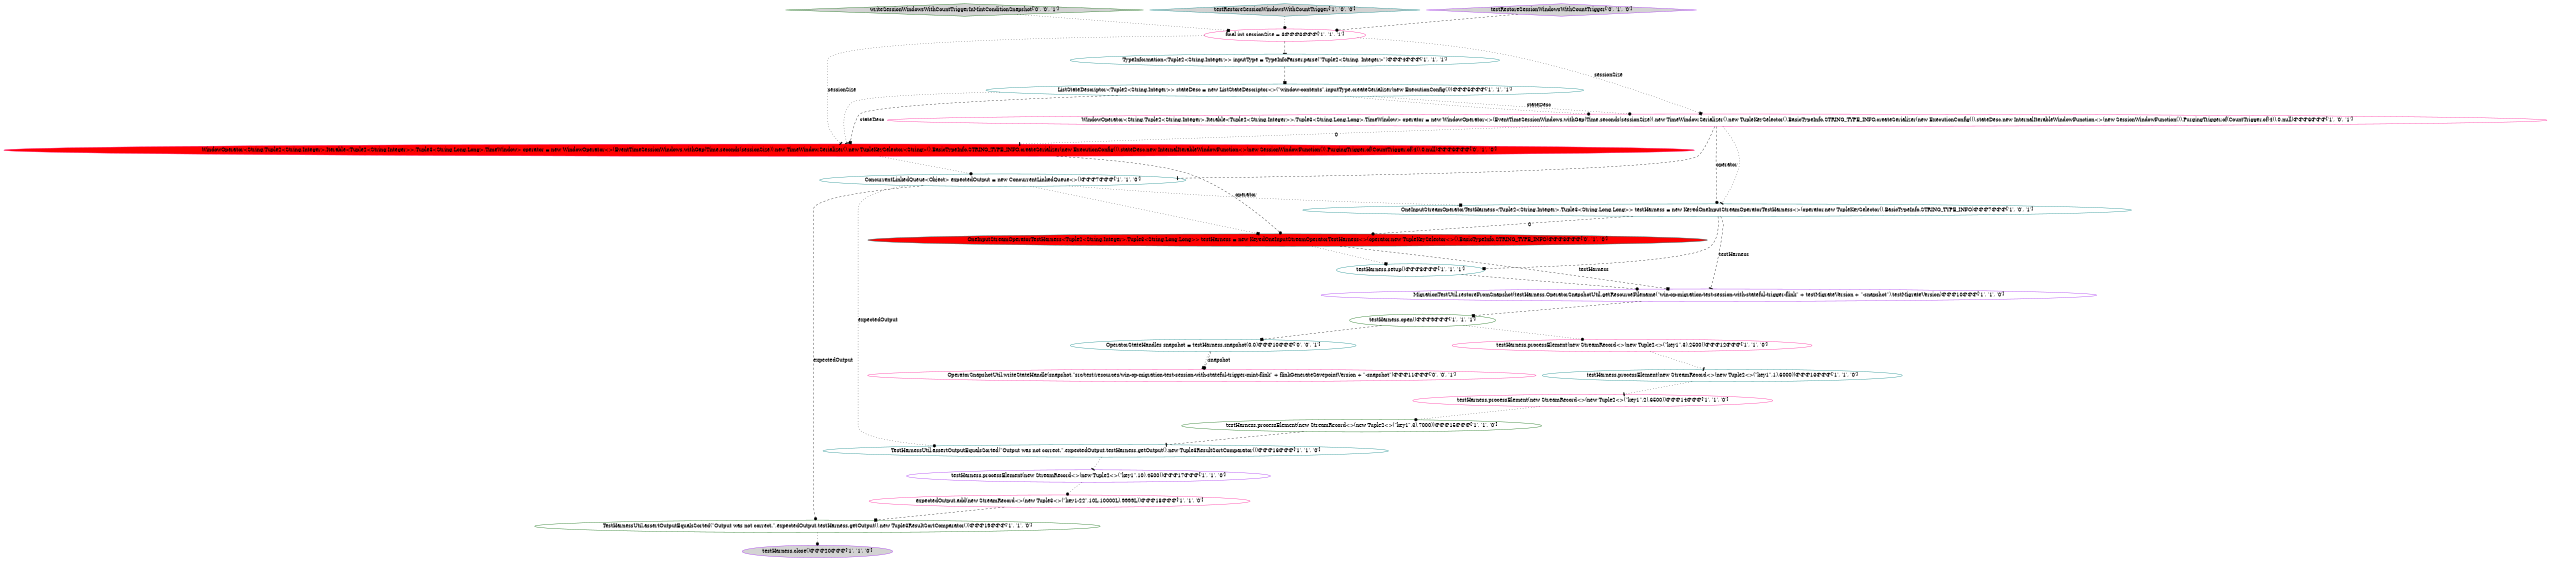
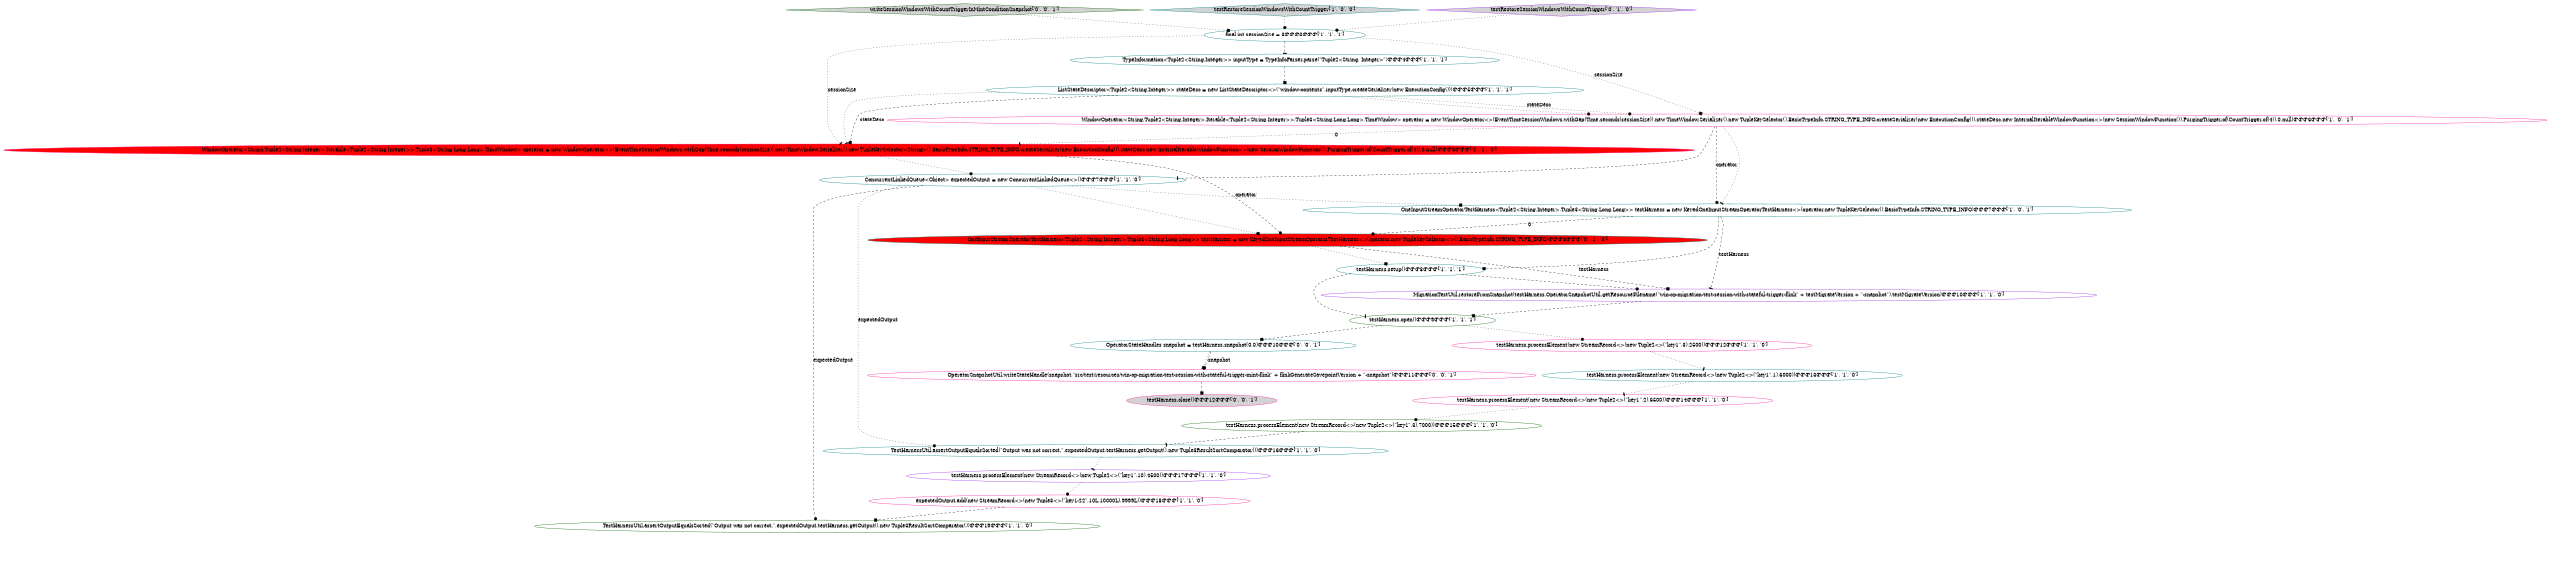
(1428, 22) -> (1428, 22)
(1285, 35) -> (1285, 35)
none -> (1317, 299)
none -> (1202, 401)
(817, 551) -> none
